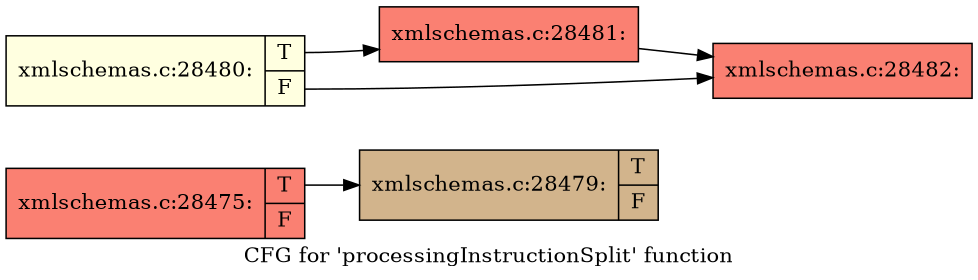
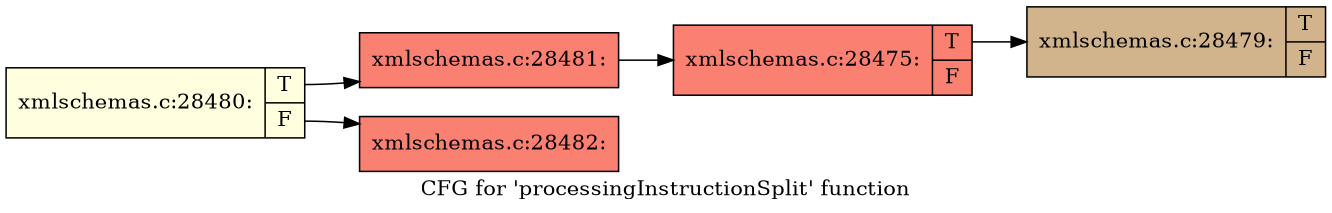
(668, 52) -> (638, 60)
